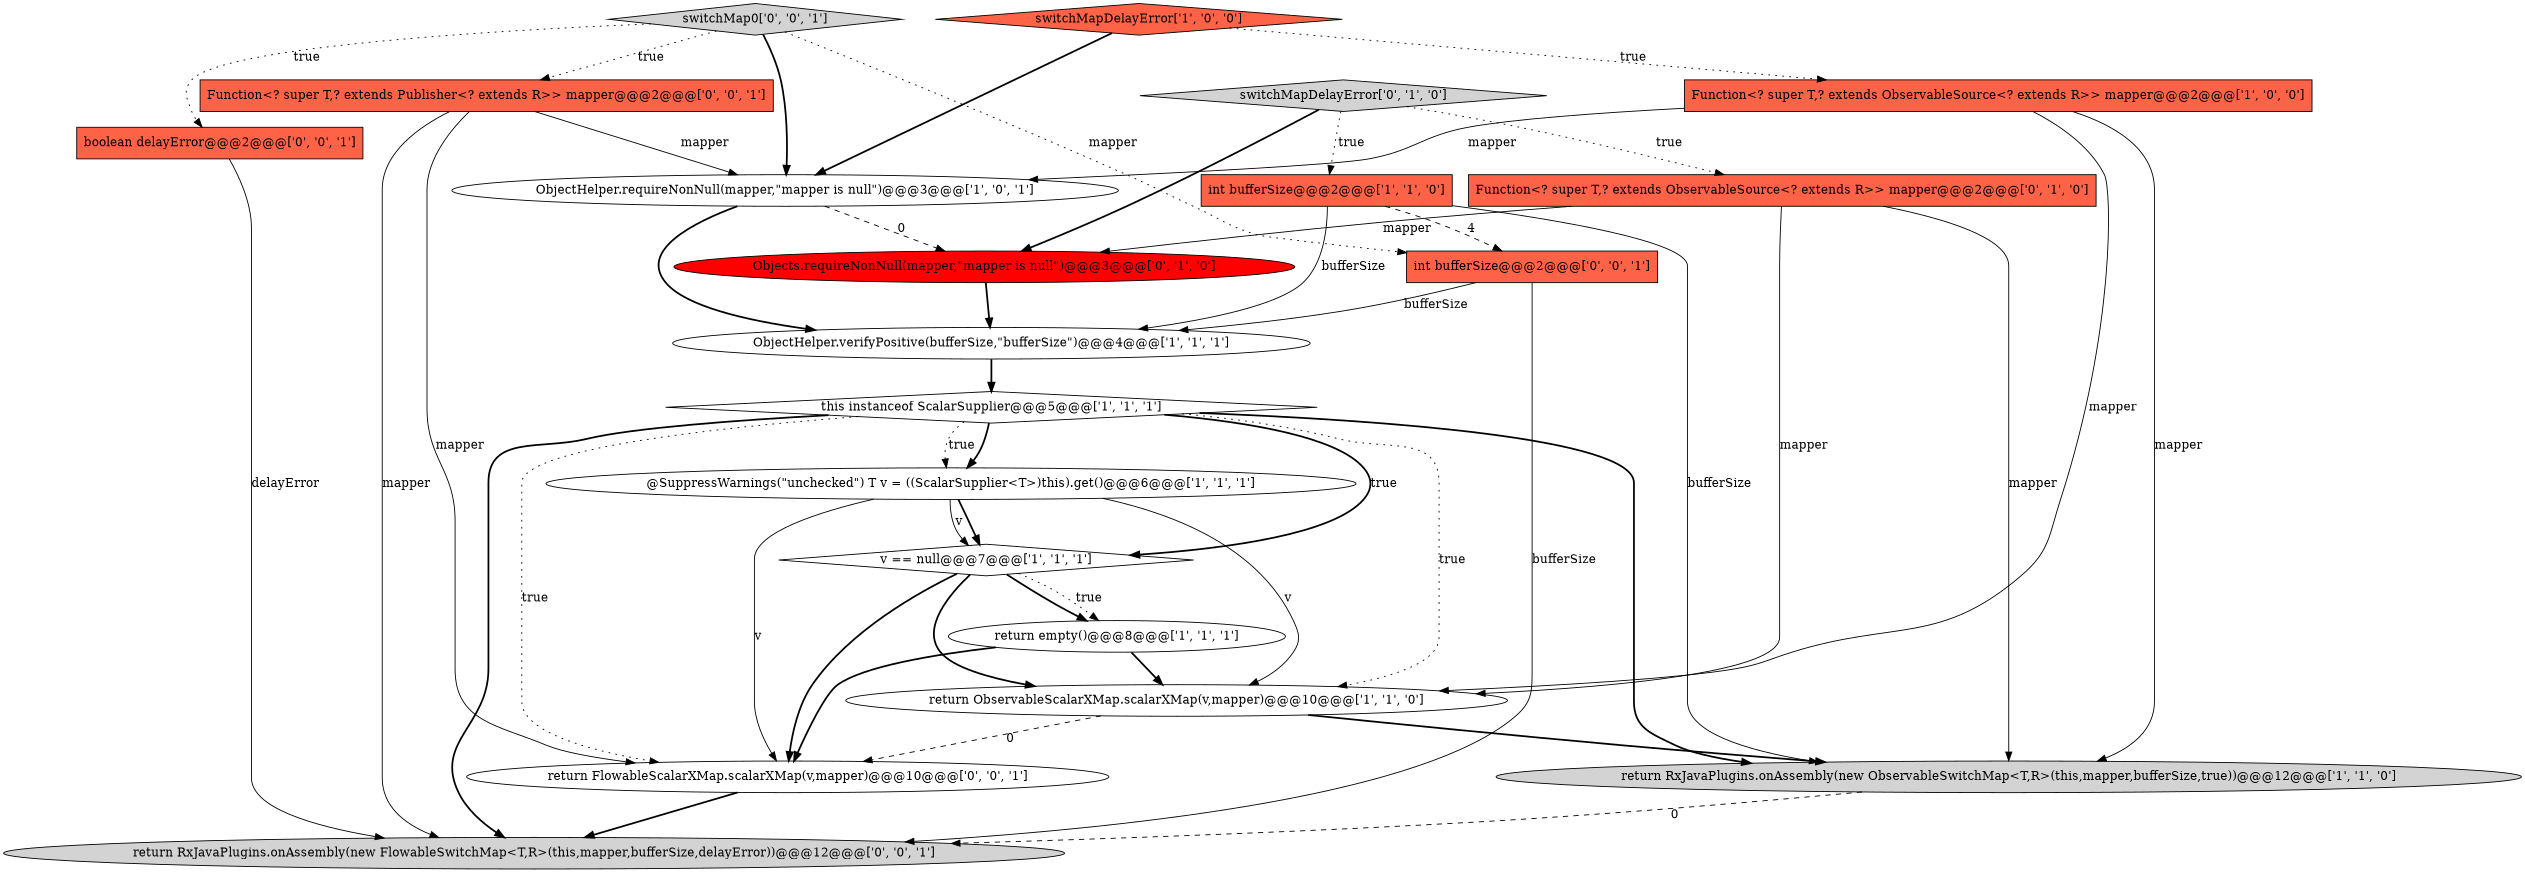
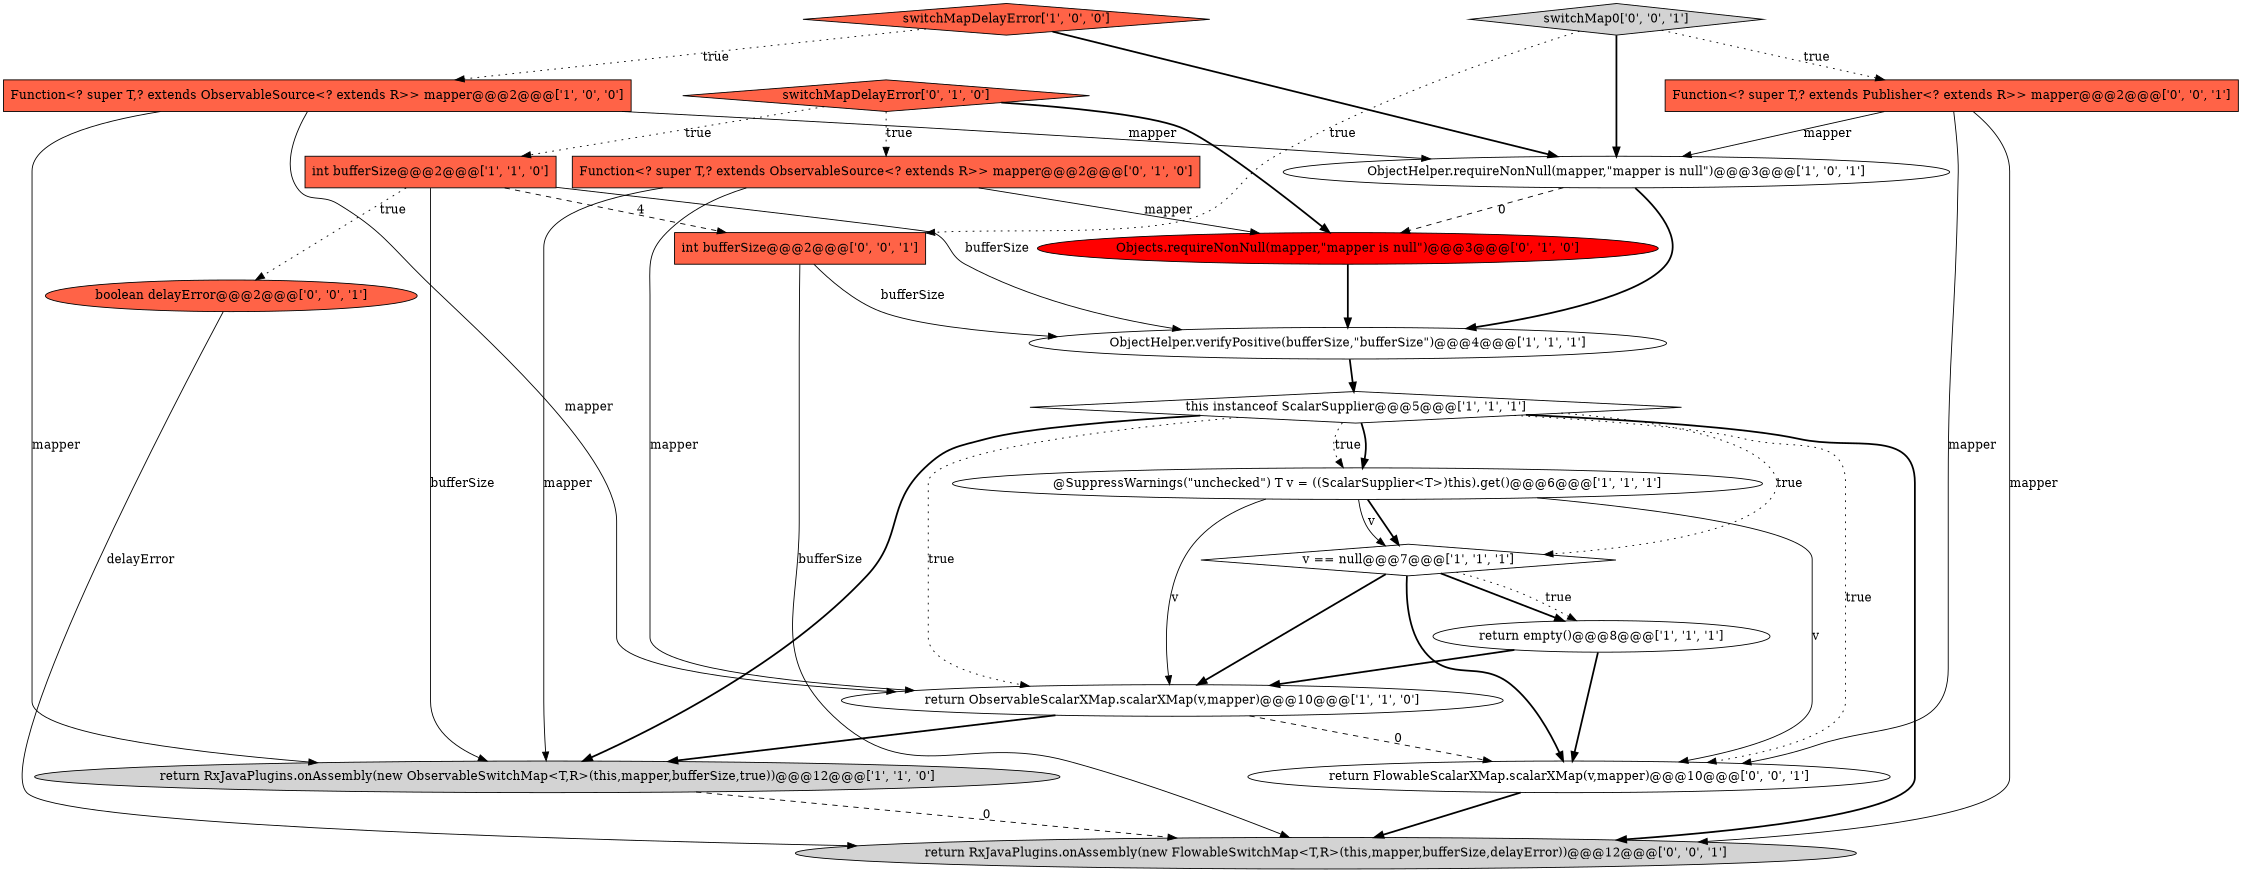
(397, 40) -> (335, 232)
(1343, 96) -> (886, 96)
(220, 143) -> (231, 296)
(1113, 143) -> (1343, 134)
(1367, 495) -> (1776, 488)
